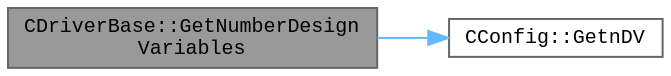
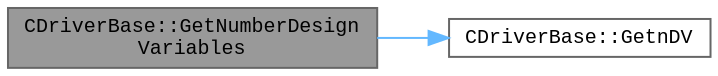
(556, 38) -> (580, 38)
